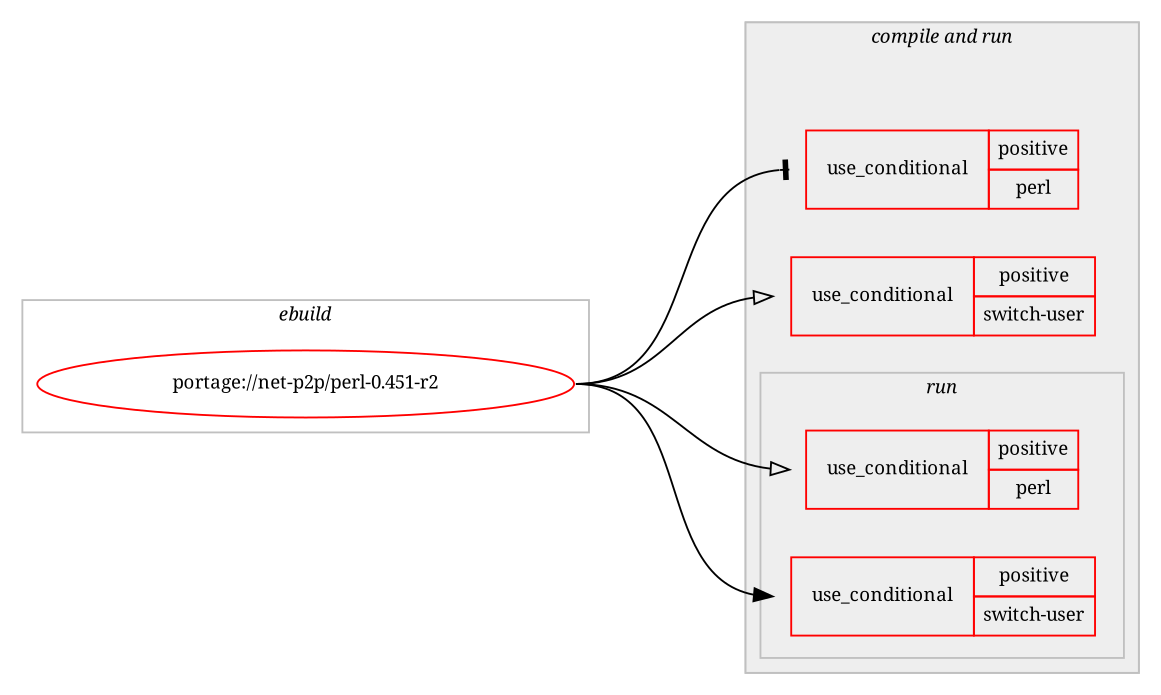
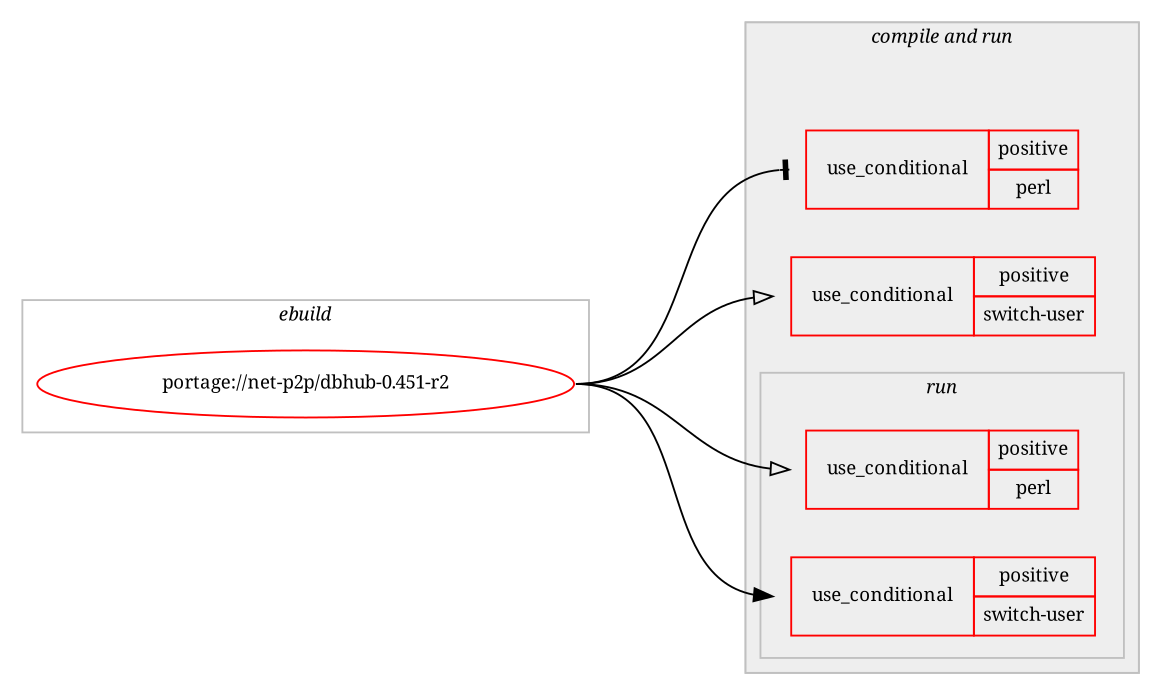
(306, 384) -> (306, 384)
